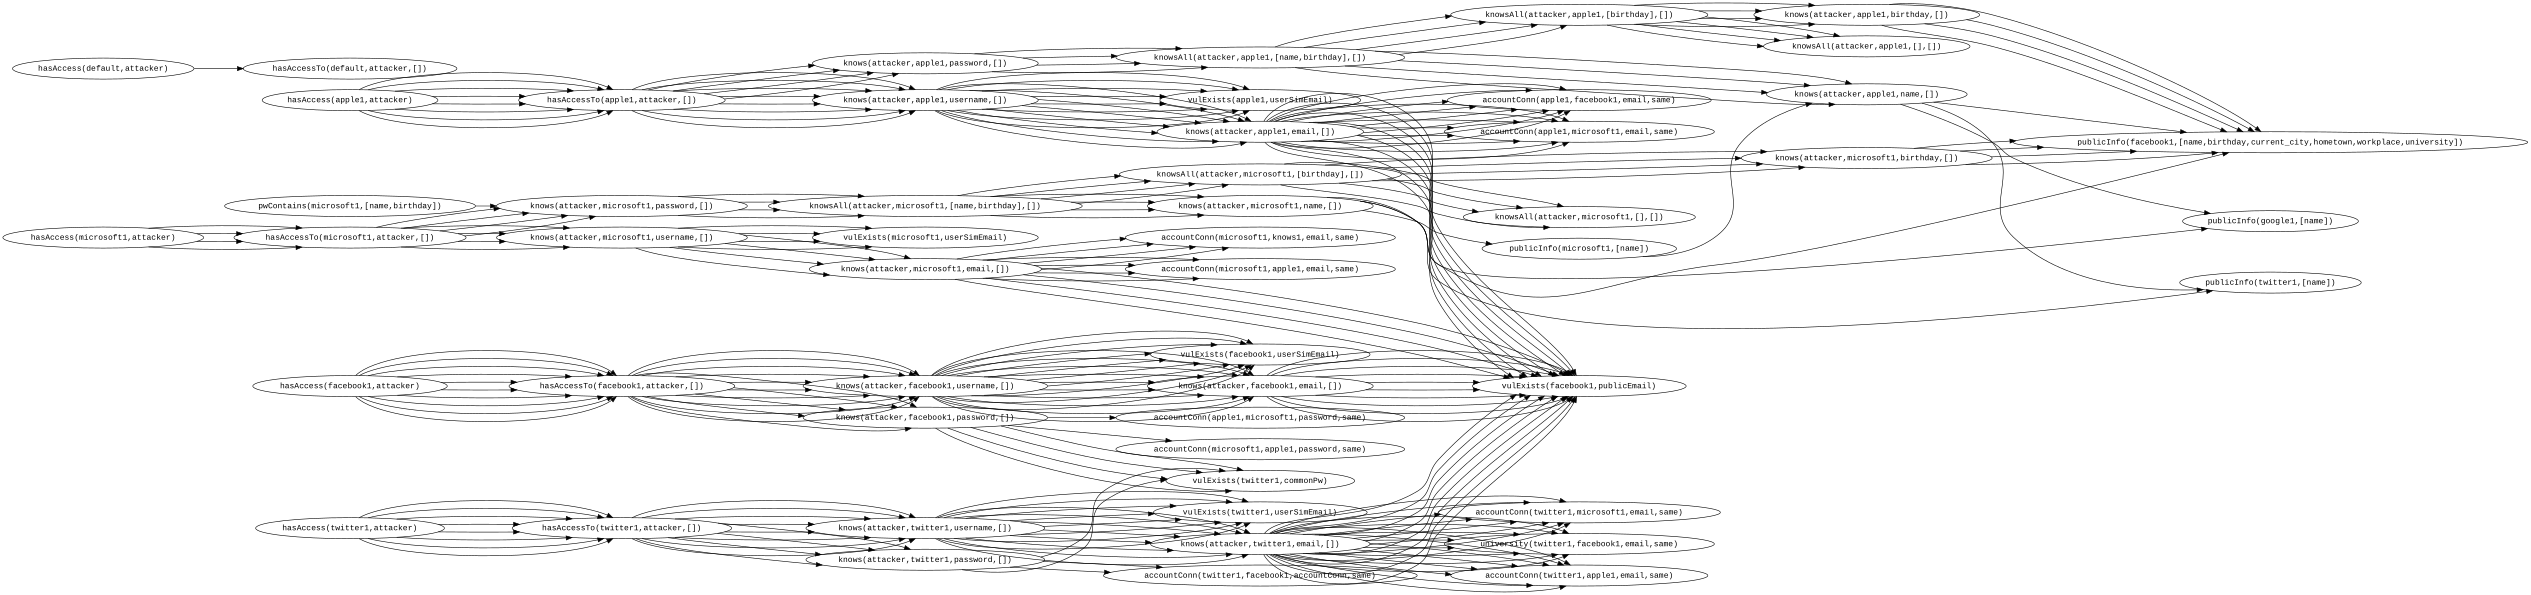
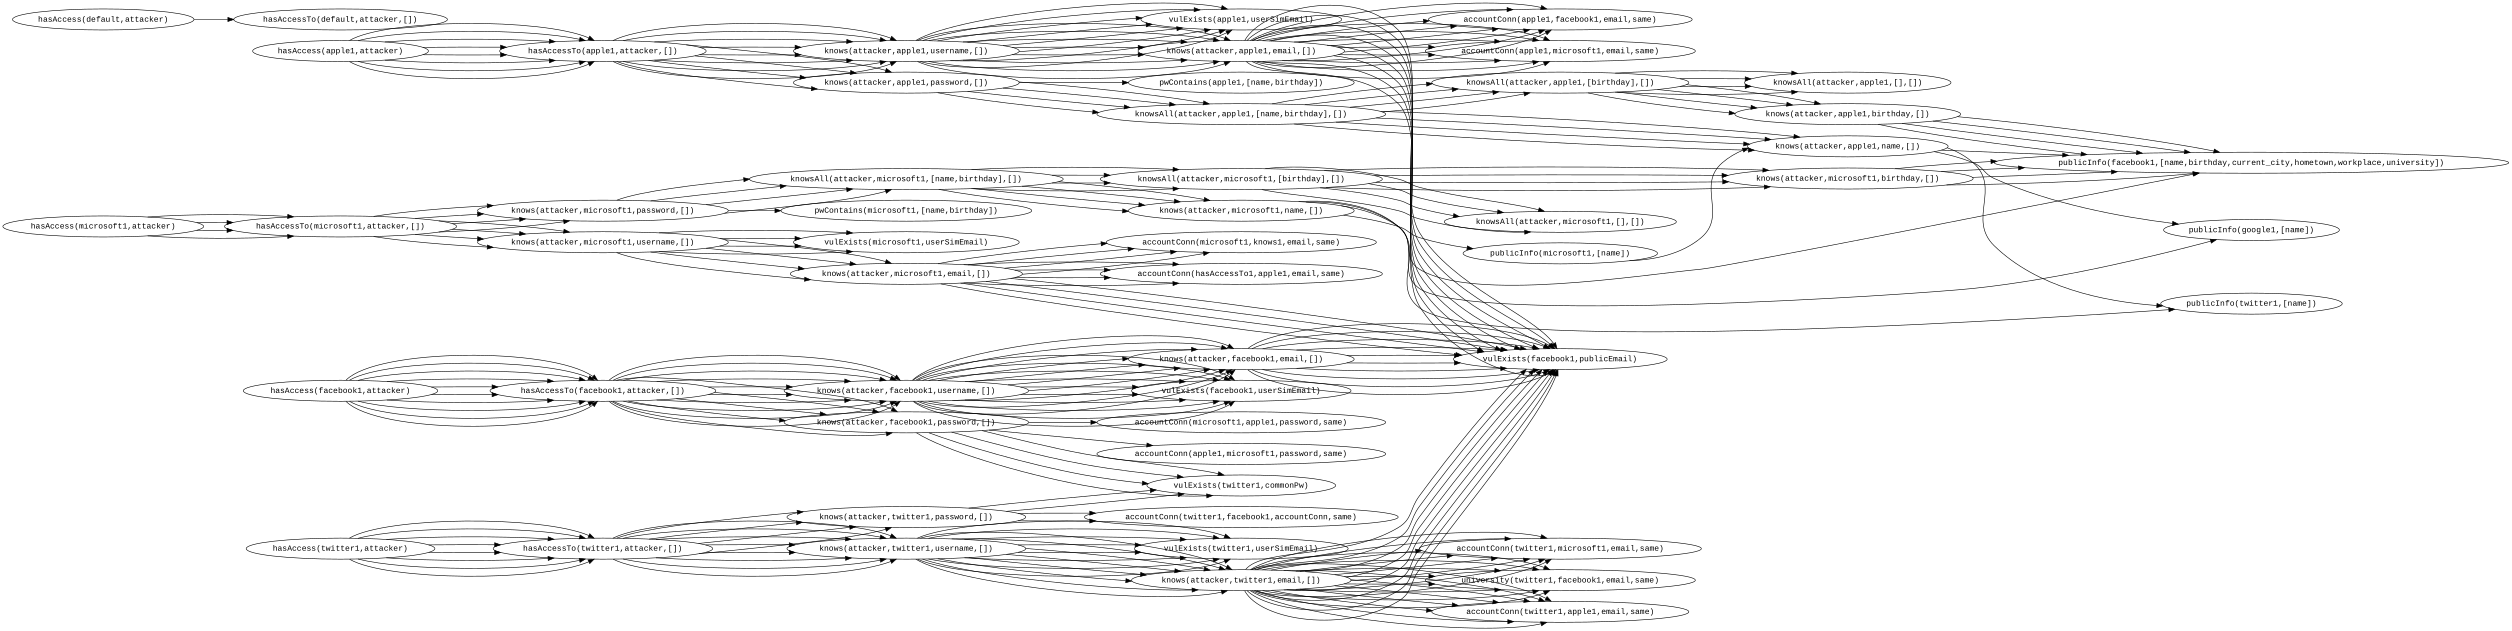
none -> (1241, 83)
(483, 206) -> (752, 211)
(1260, 269) -> (1241, 274)
